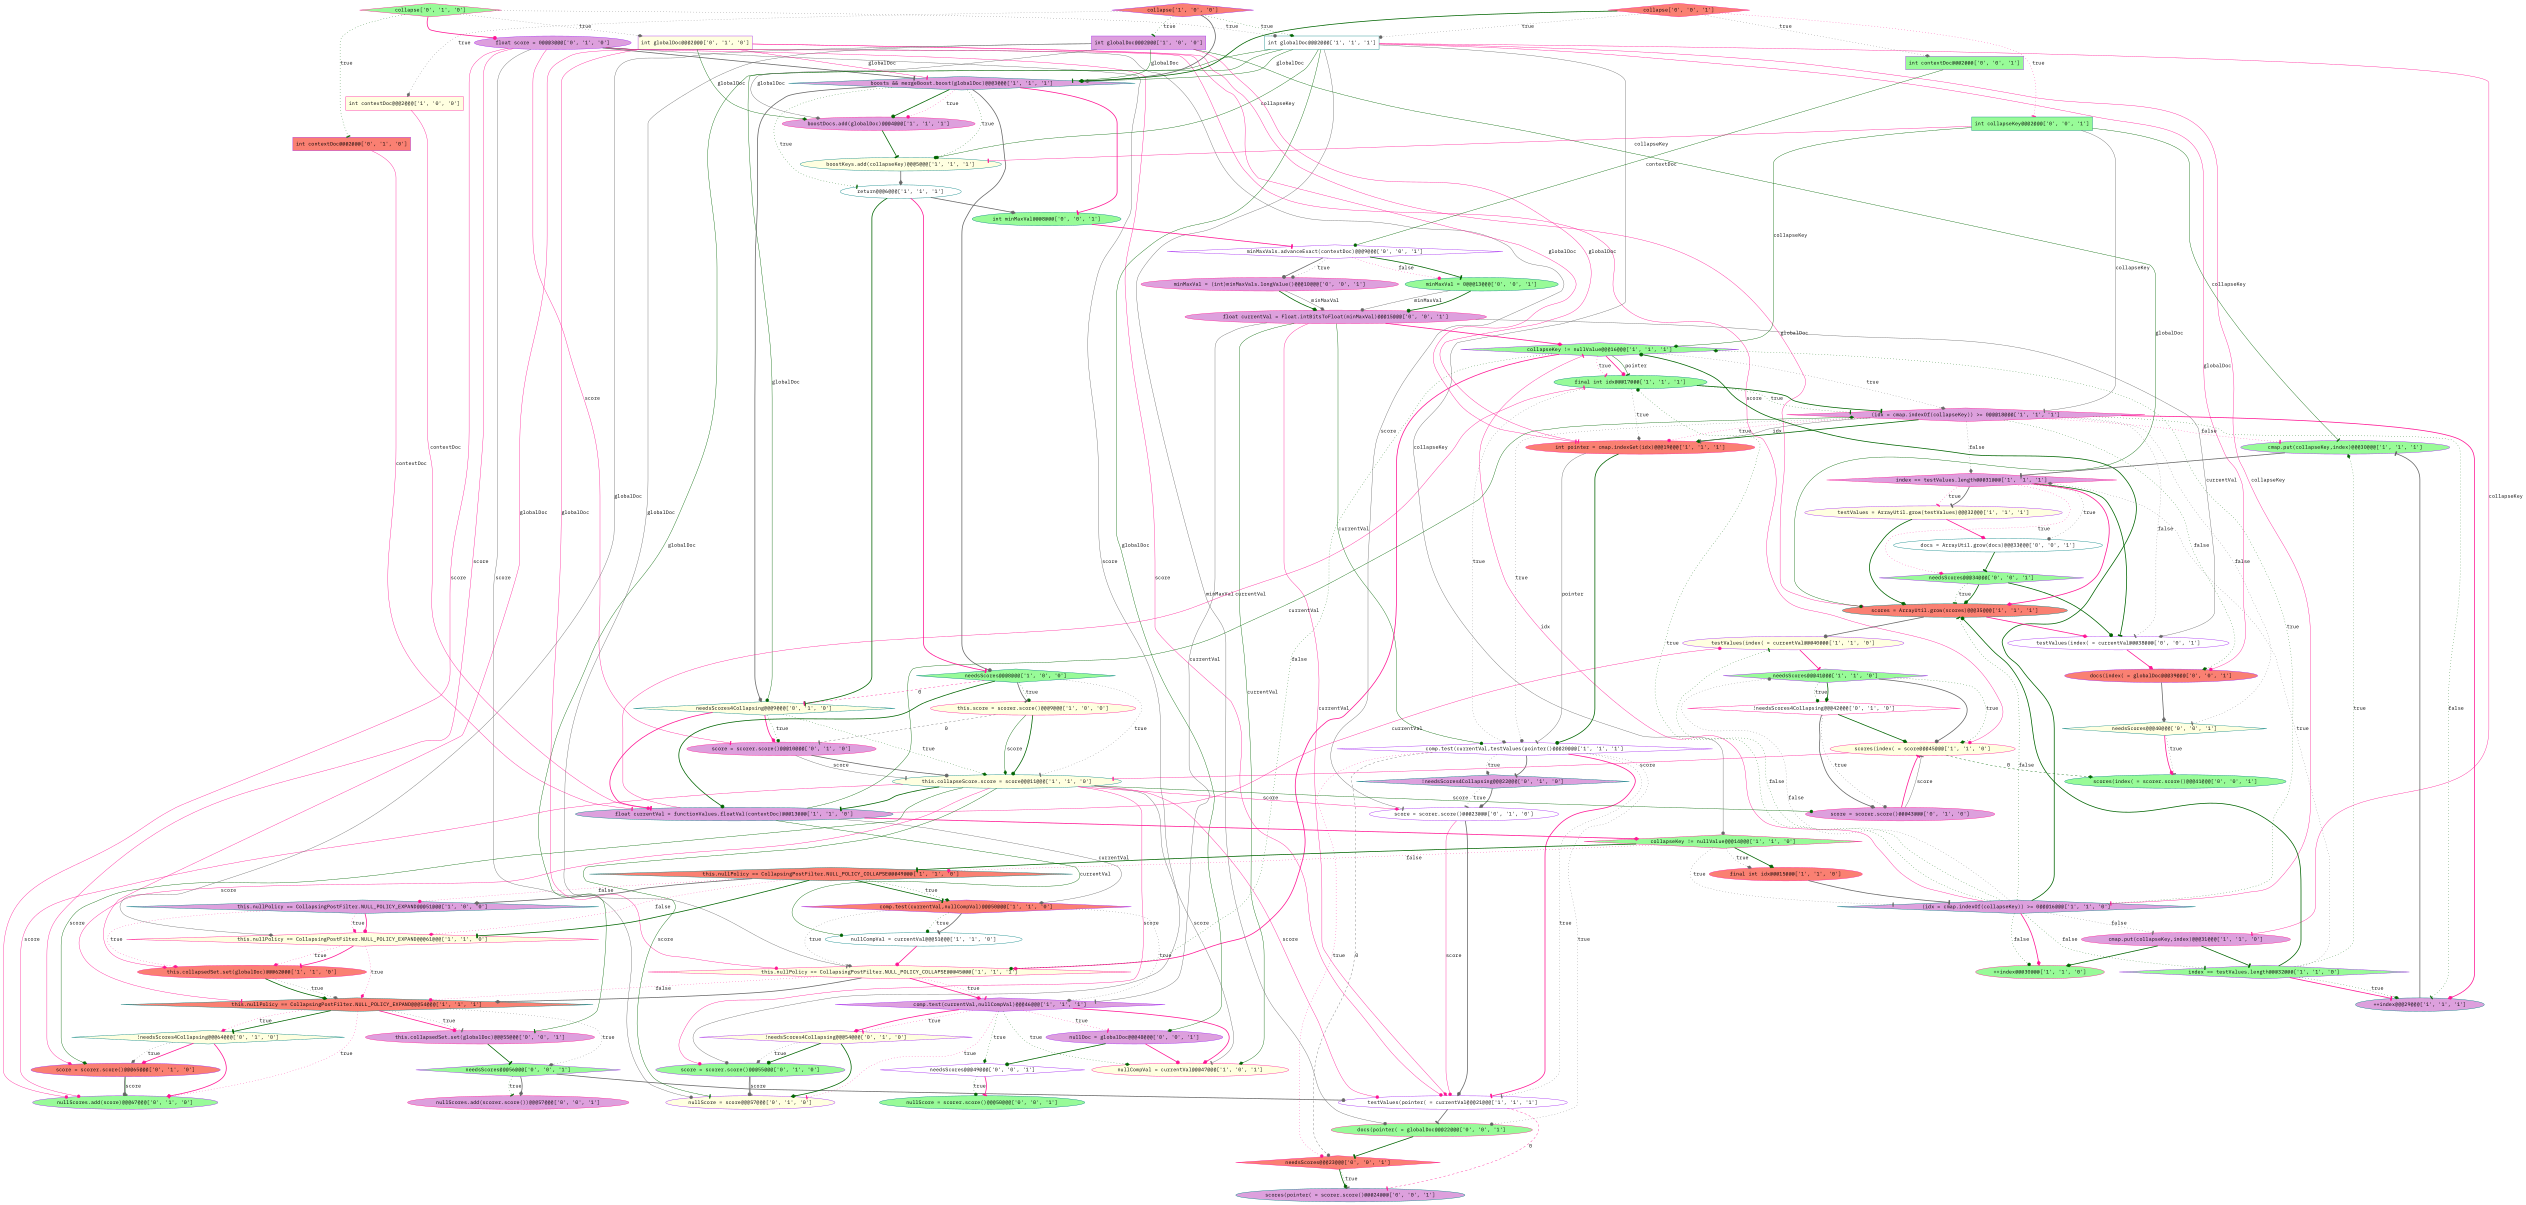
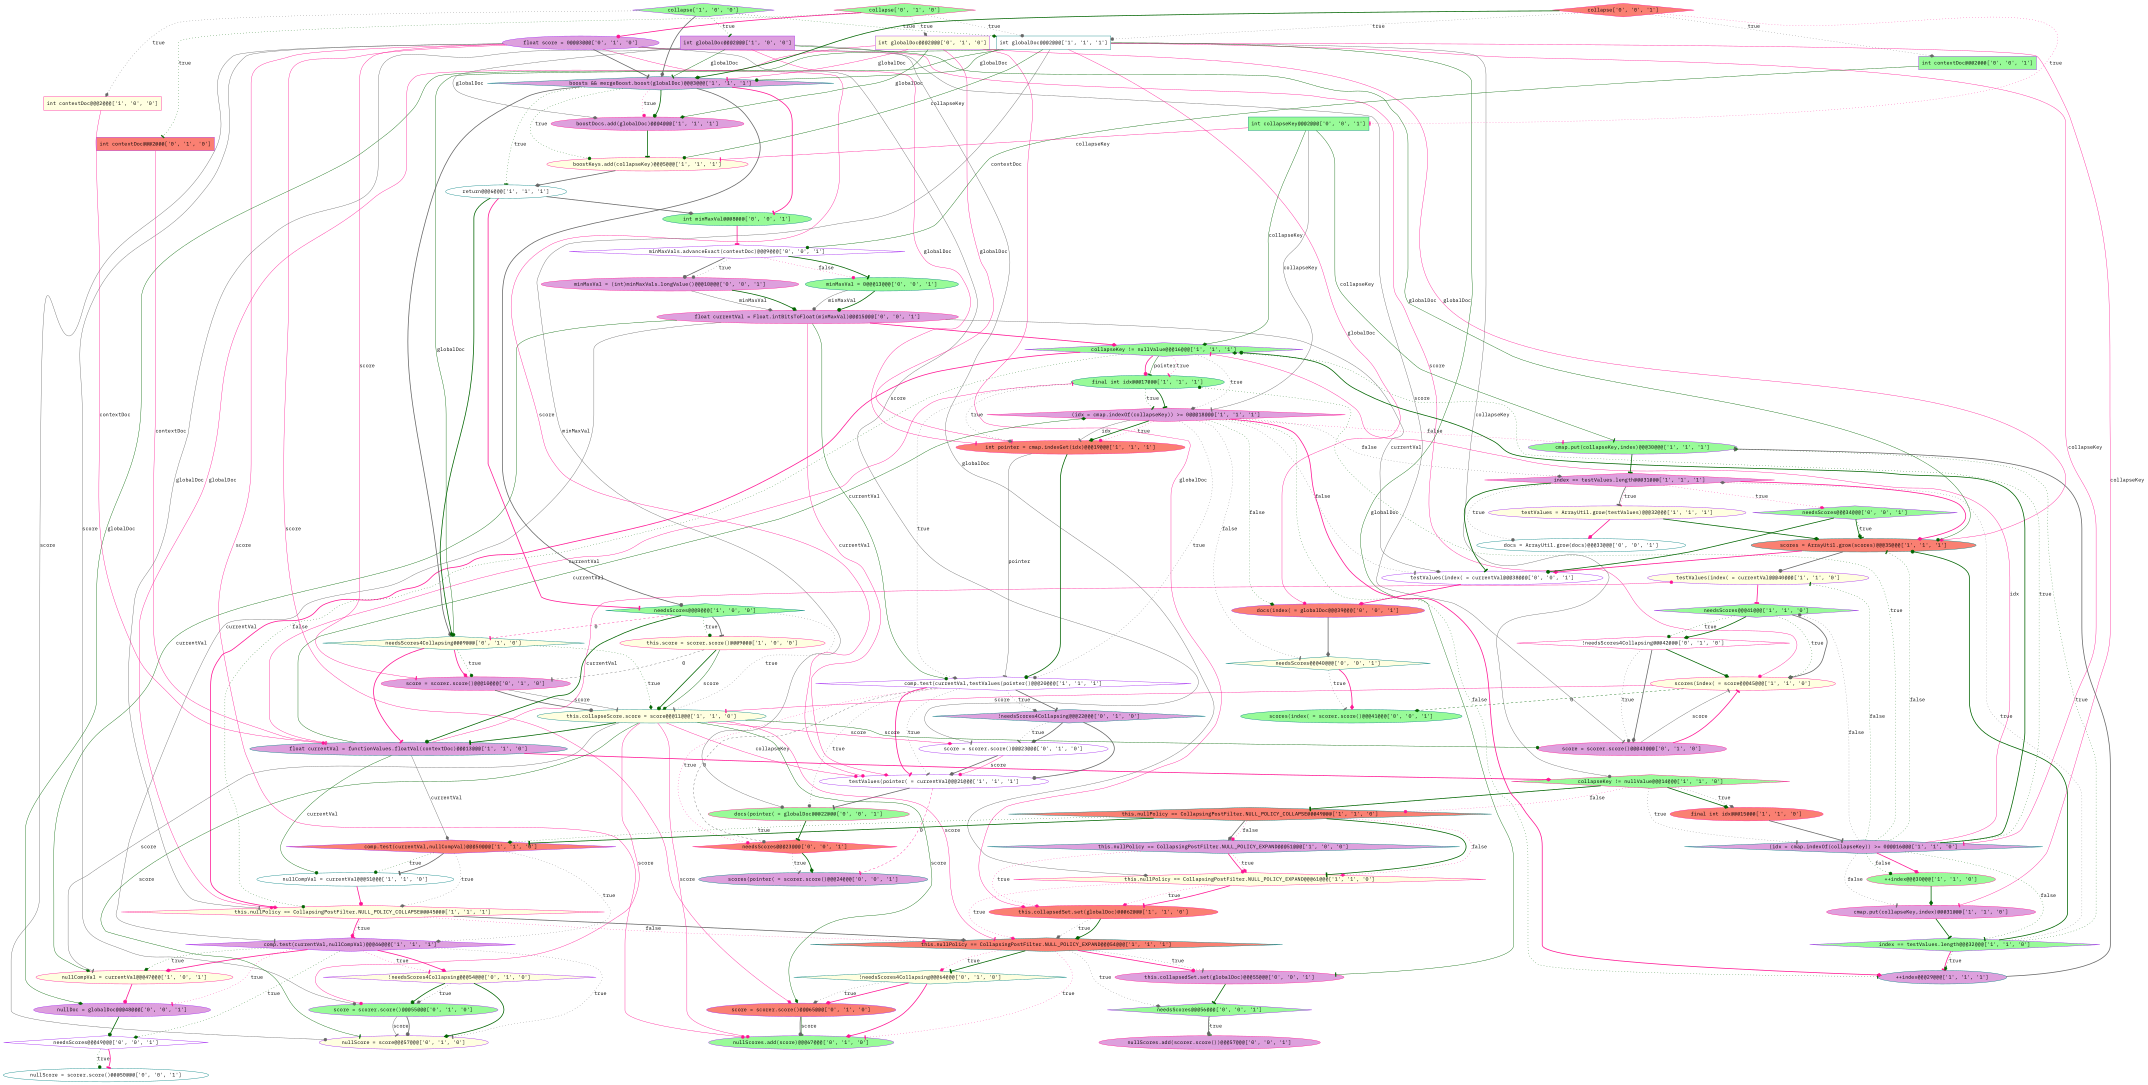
(1183, 10) -> (703, 10)
none -> (1380, 132)
(901, 164) -> (647, 164)
(2154, 464) -> (1631, 467)
(872, 471) -> (466, 413)
(1990, 561) -> none
(1290, 939) -> (773, 749)
(2114, 955) -> (1931, 893)
(1161, 1053) -> (129, 992)
(908, 1057) -> (601, 973)
(949, 1093) -> (1099, 764)
(982, 1102) -> (106, 1075)
